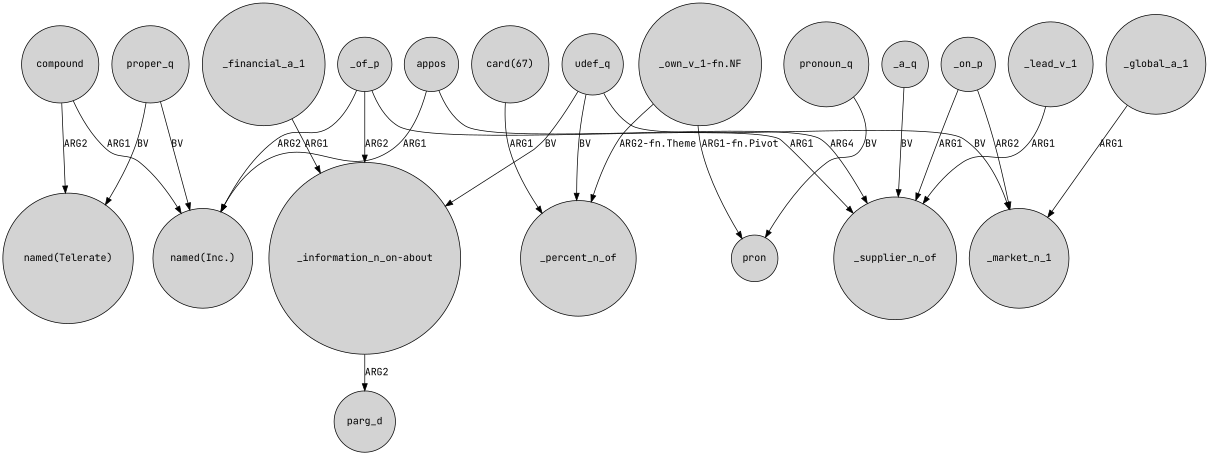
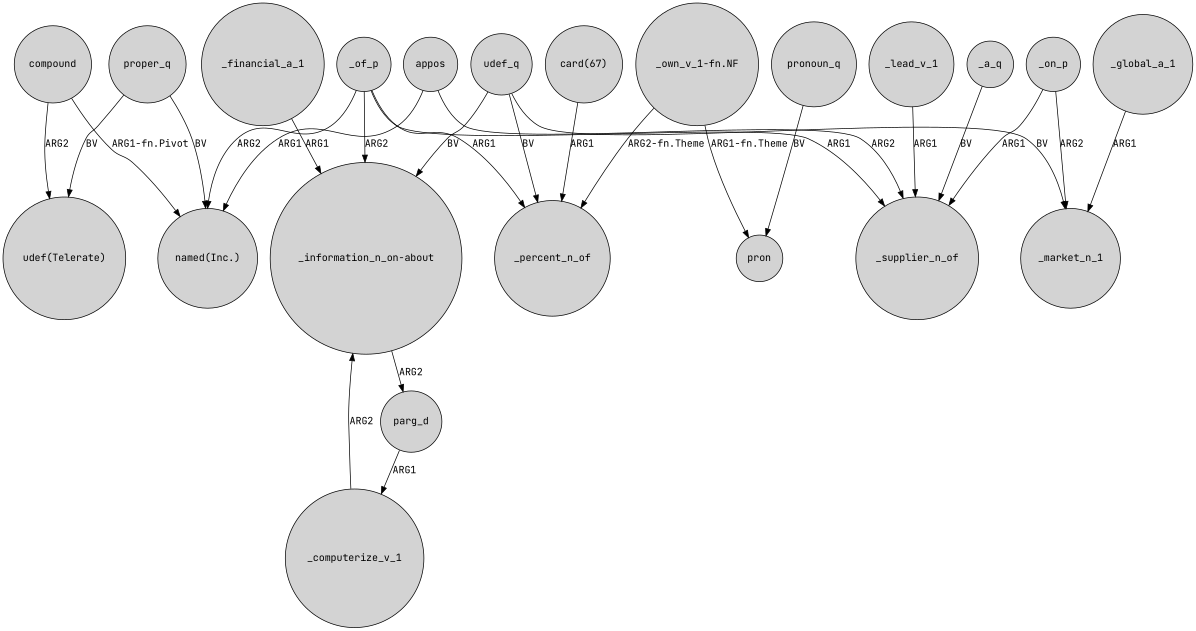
none -> (463, 141)
(119, 144) -> (150, 144)
(740, 144) -> (749, 144)
(842, 144) -> (884, 144)
(68, 258) -> (64, 258)
none -> (355, 558)
